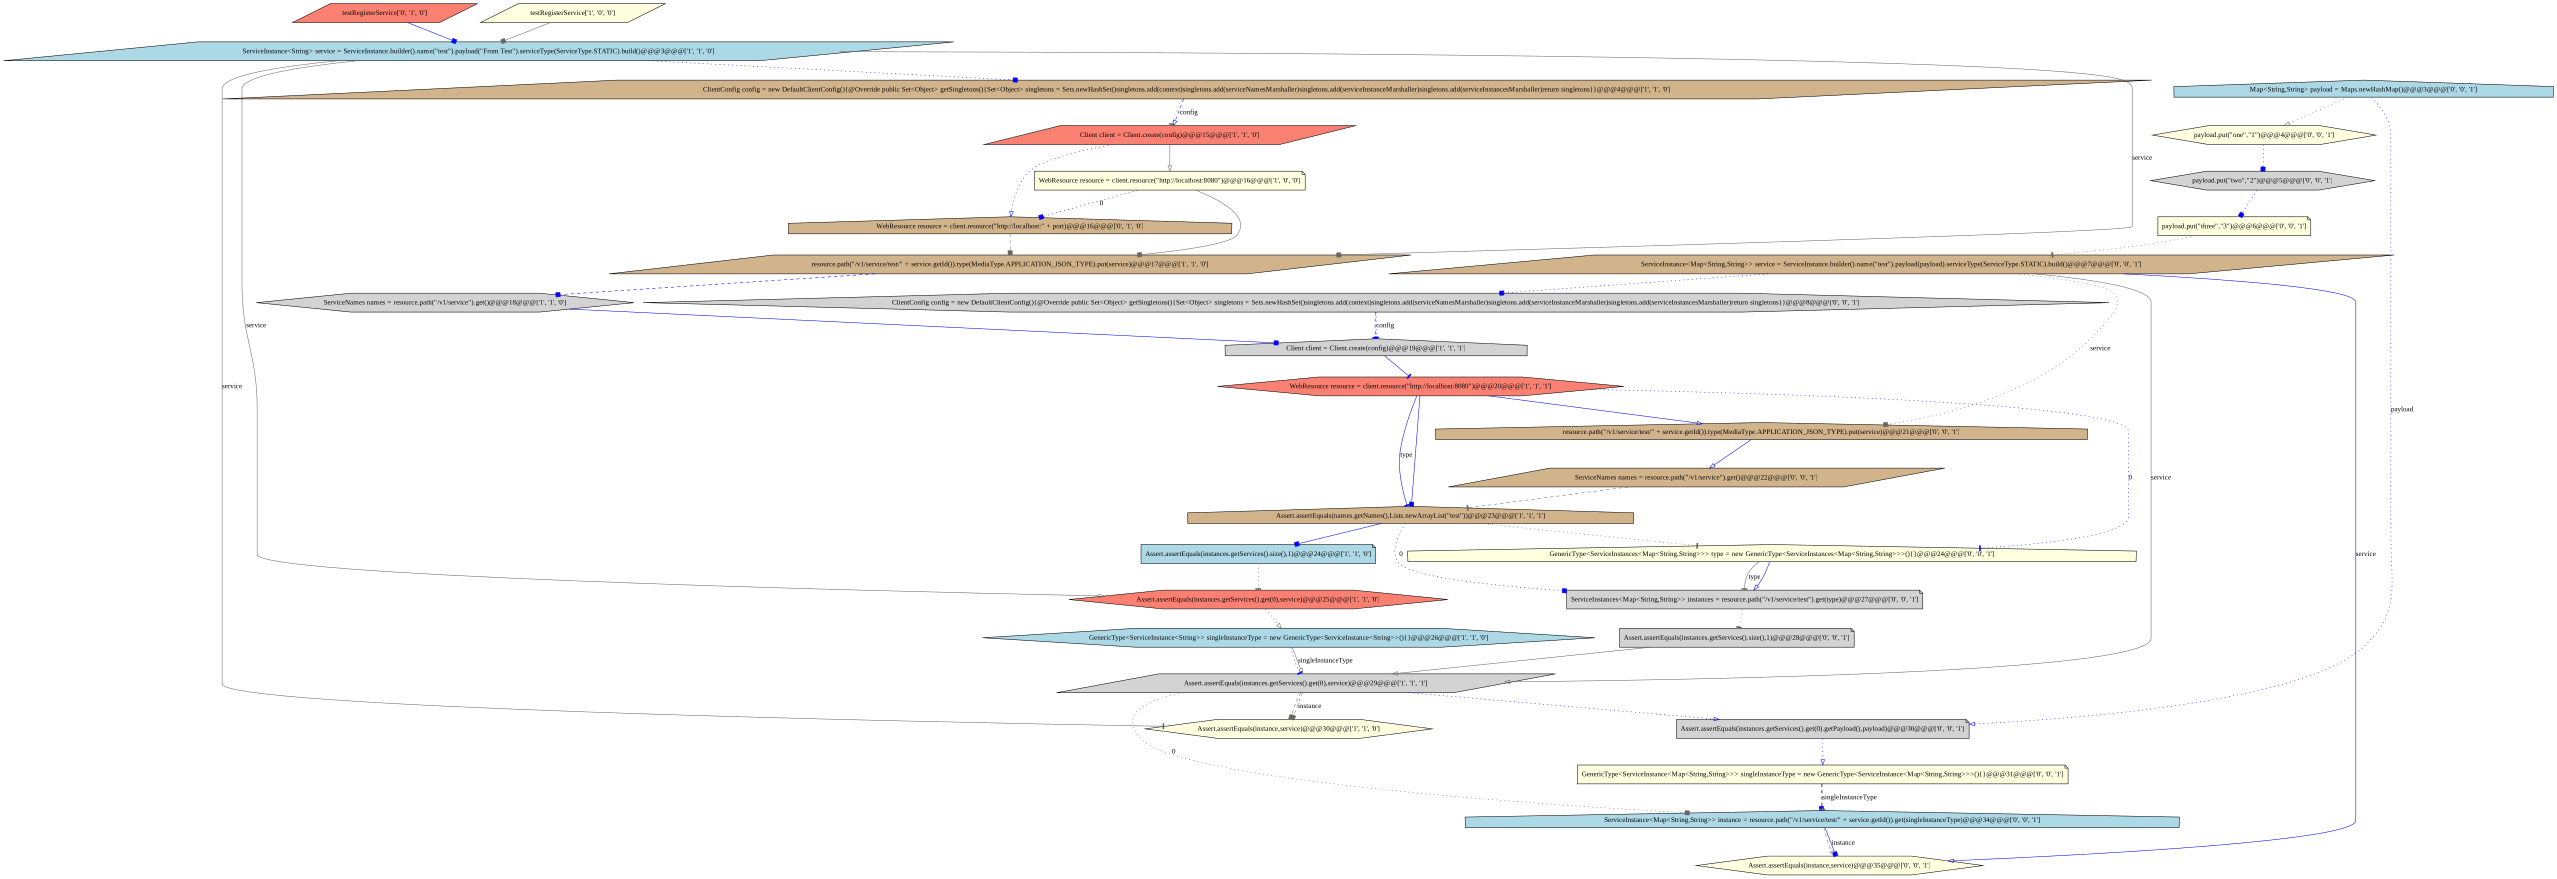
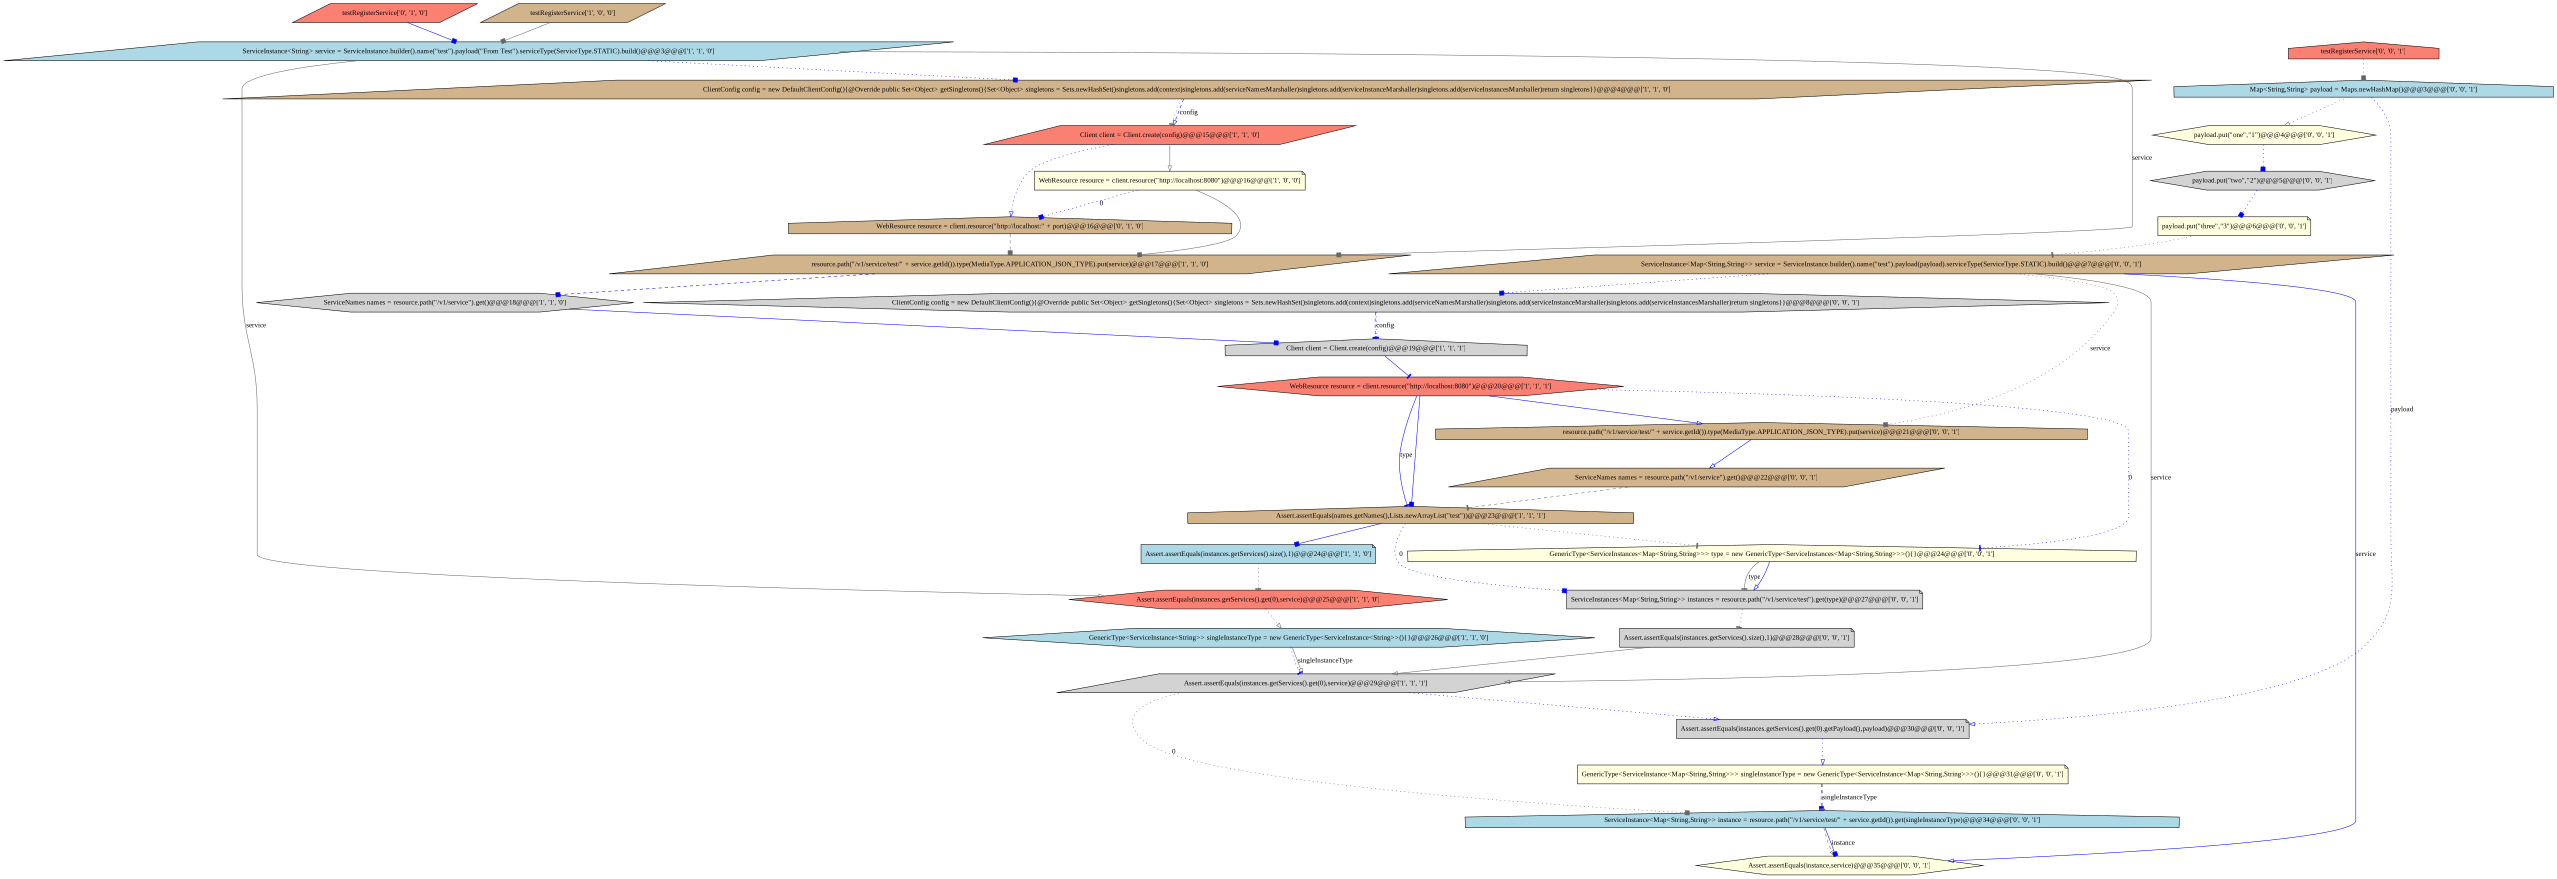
(573, 13) -> (573, 13)
none -> (2364, 51)
(1289, 729) -> none
